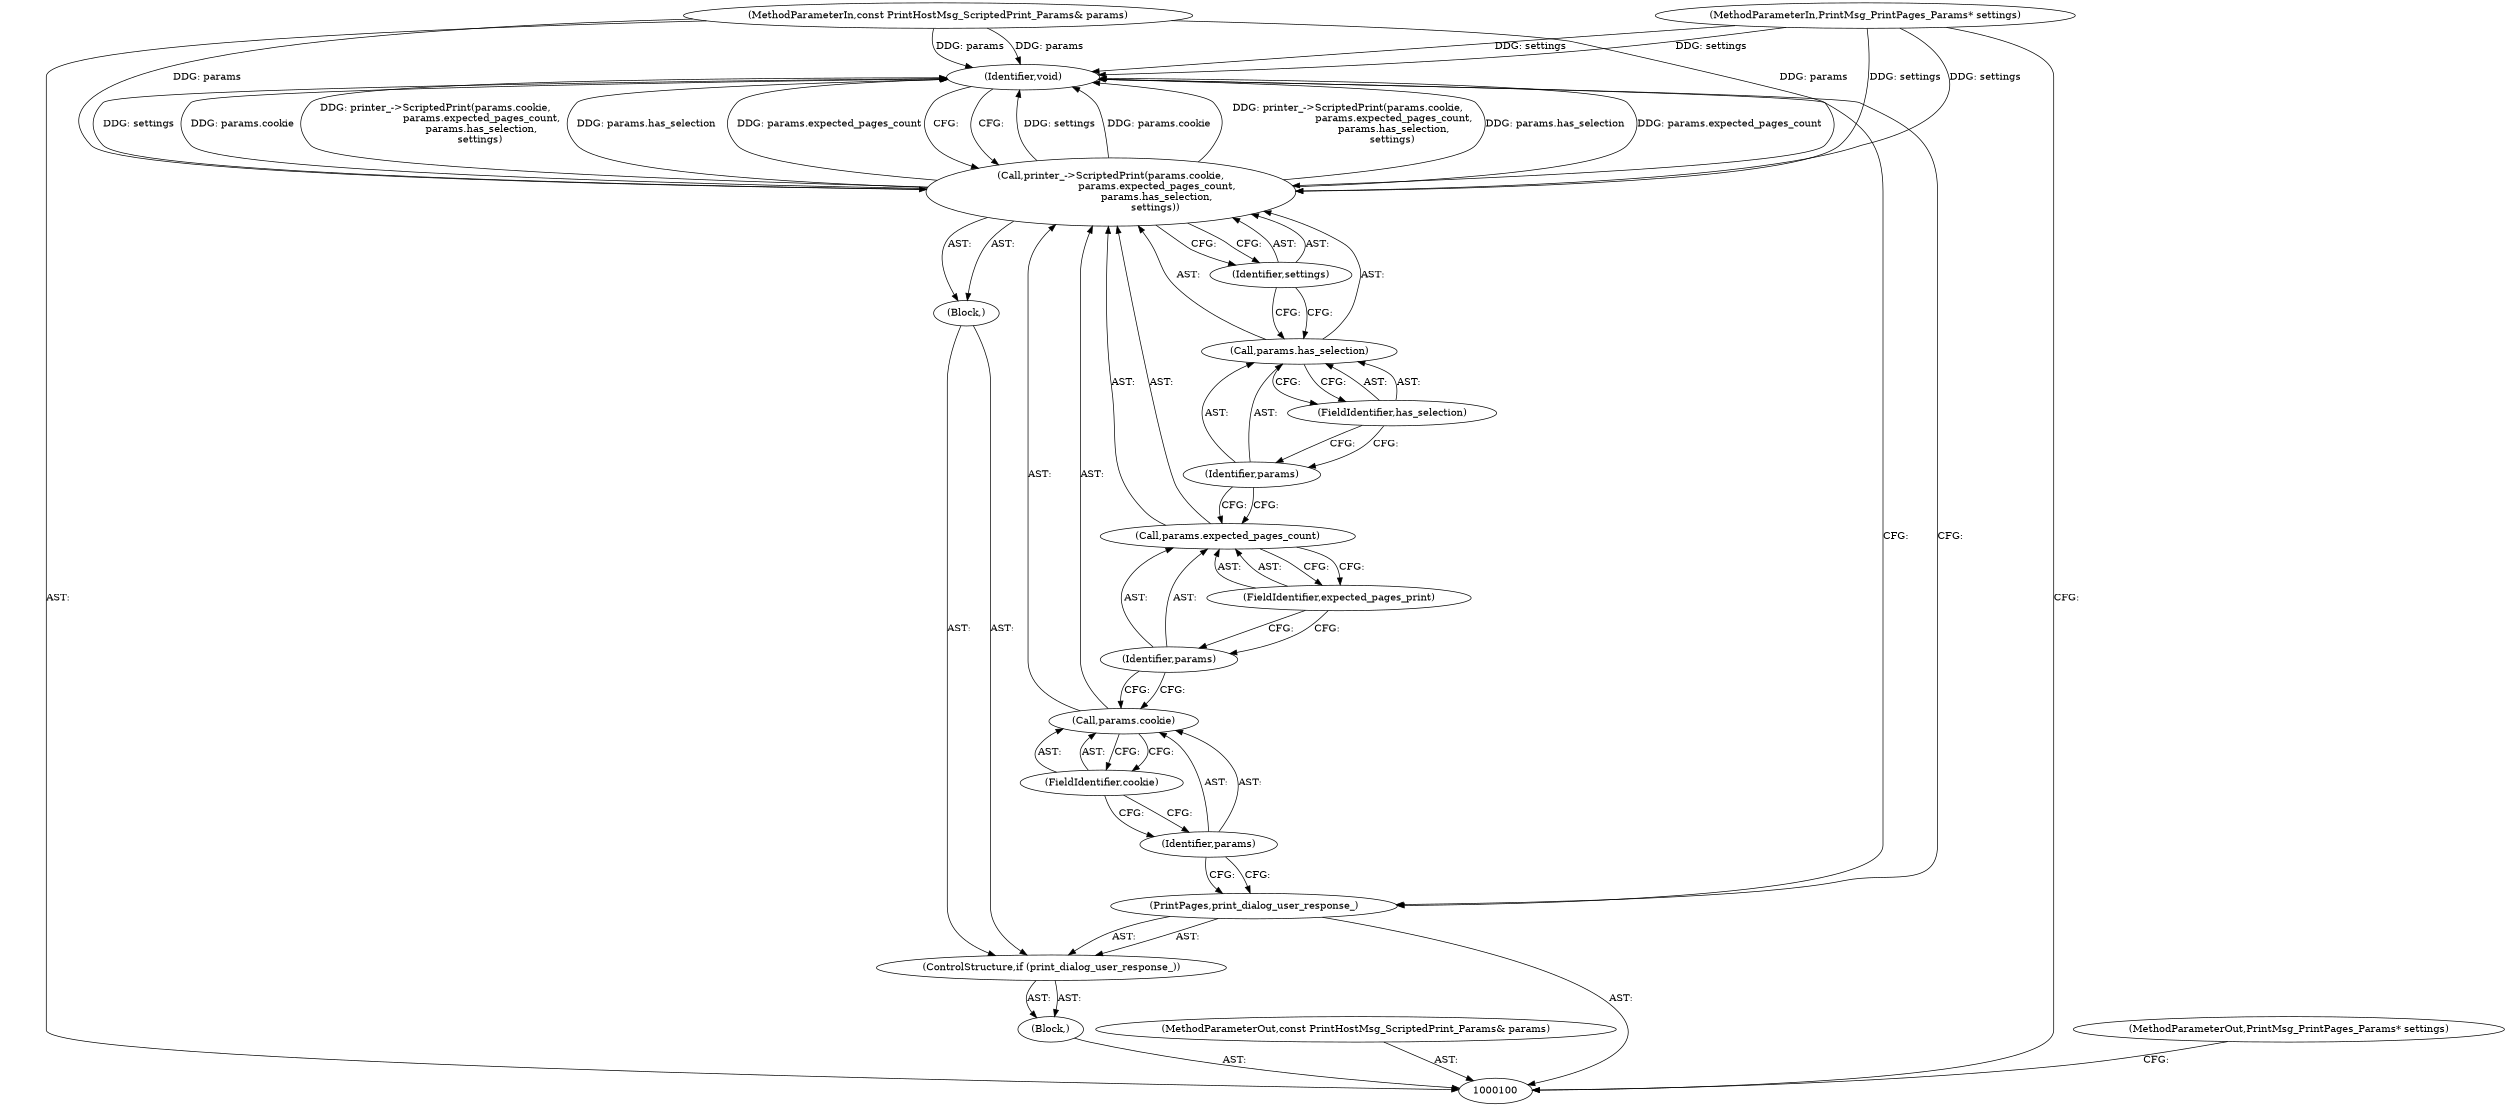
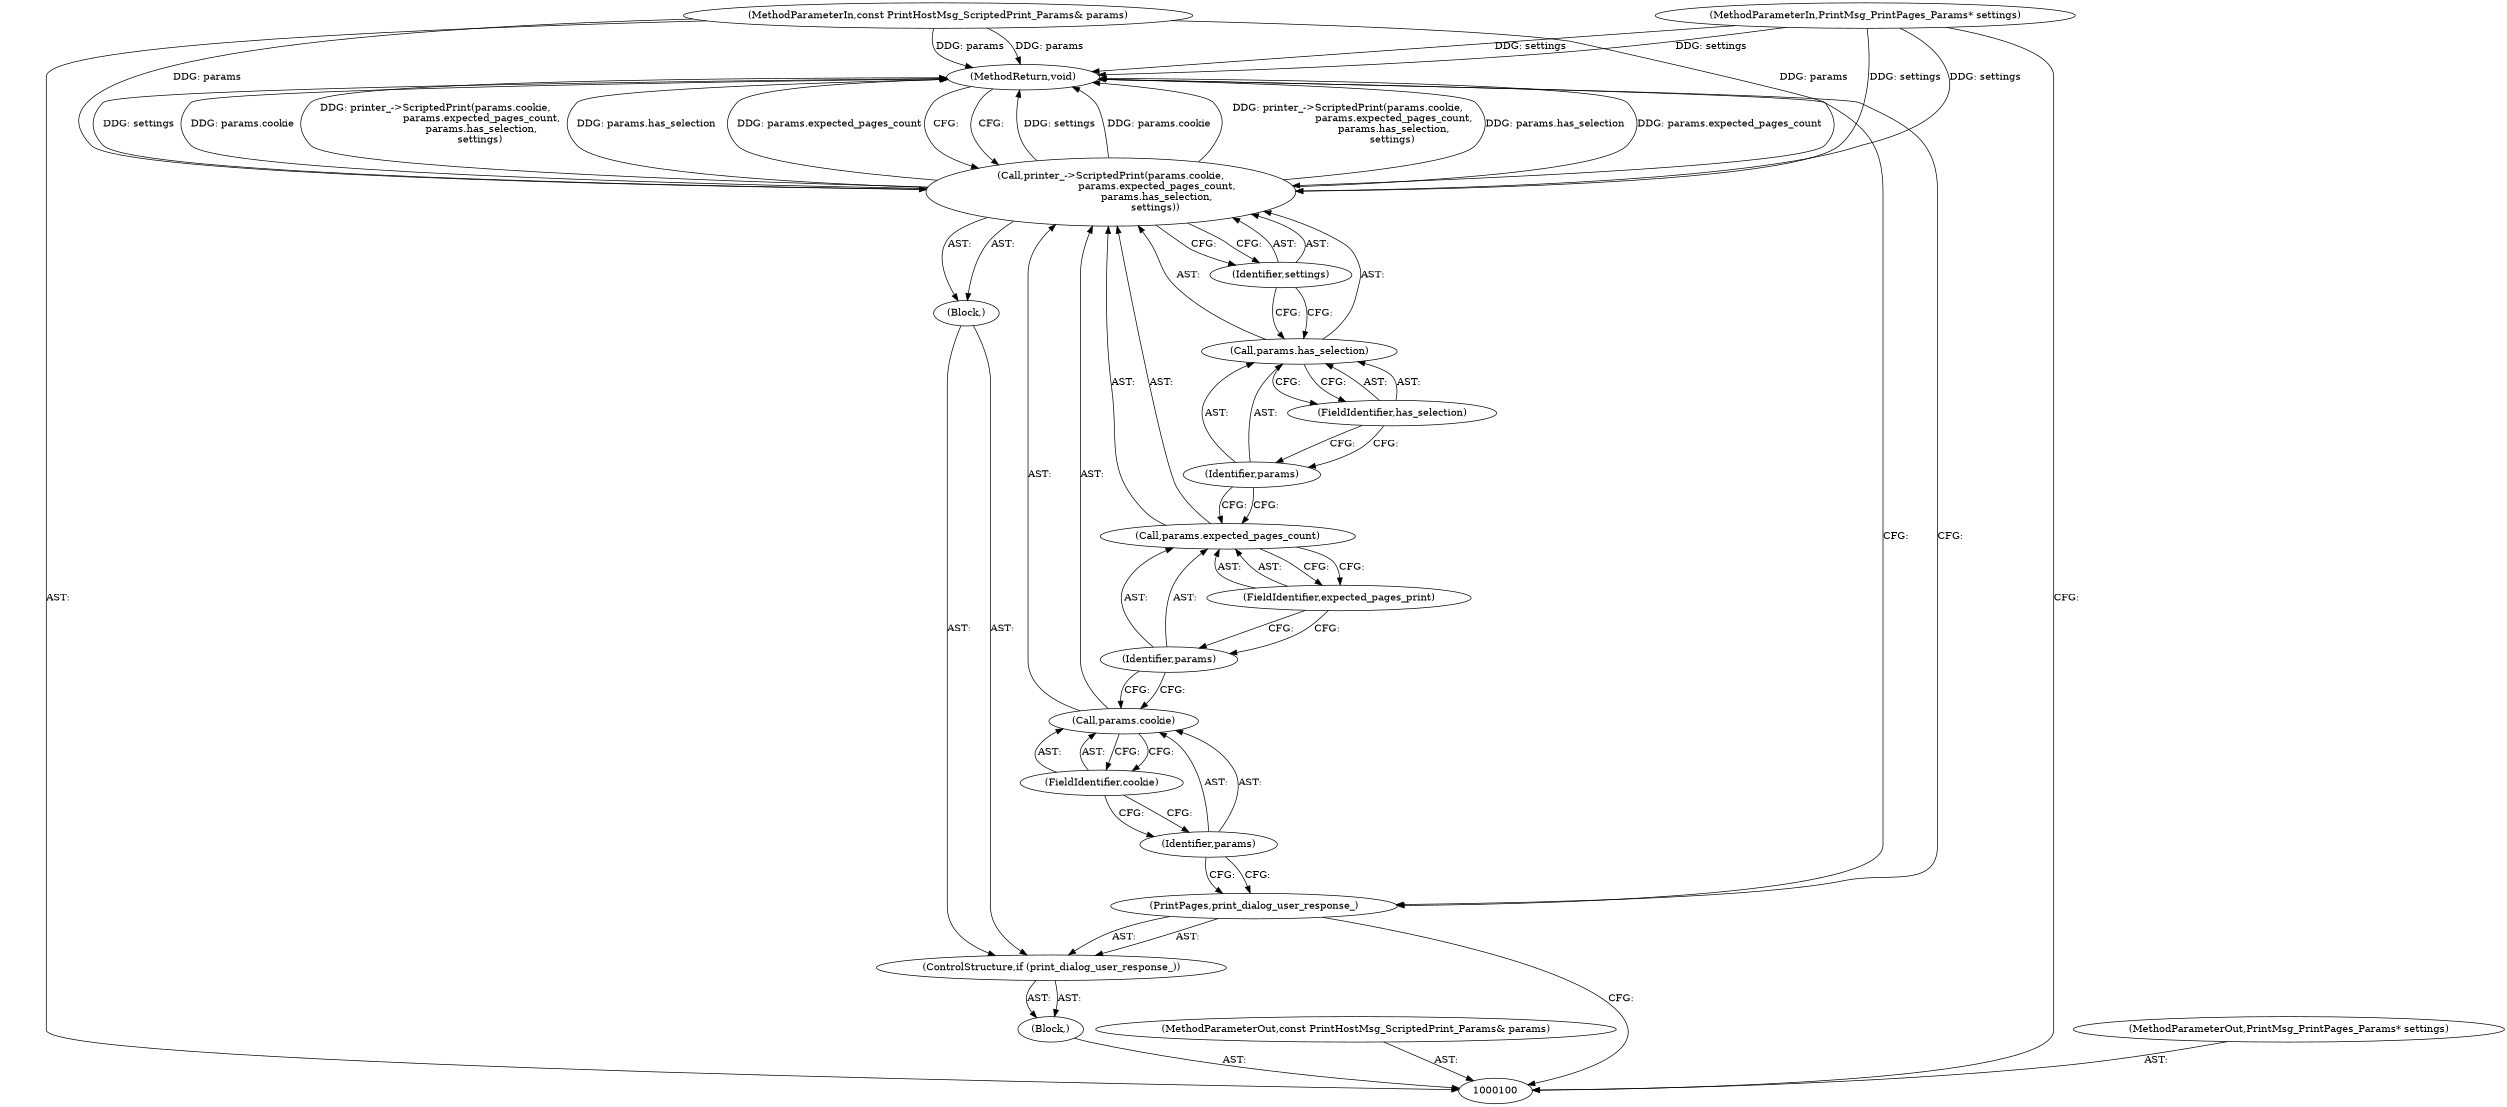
(1023, 77) -> (1023, 77)
(1623, 999) -> (1623, 999)
(2158, 1060) -> (2158, 1060)
